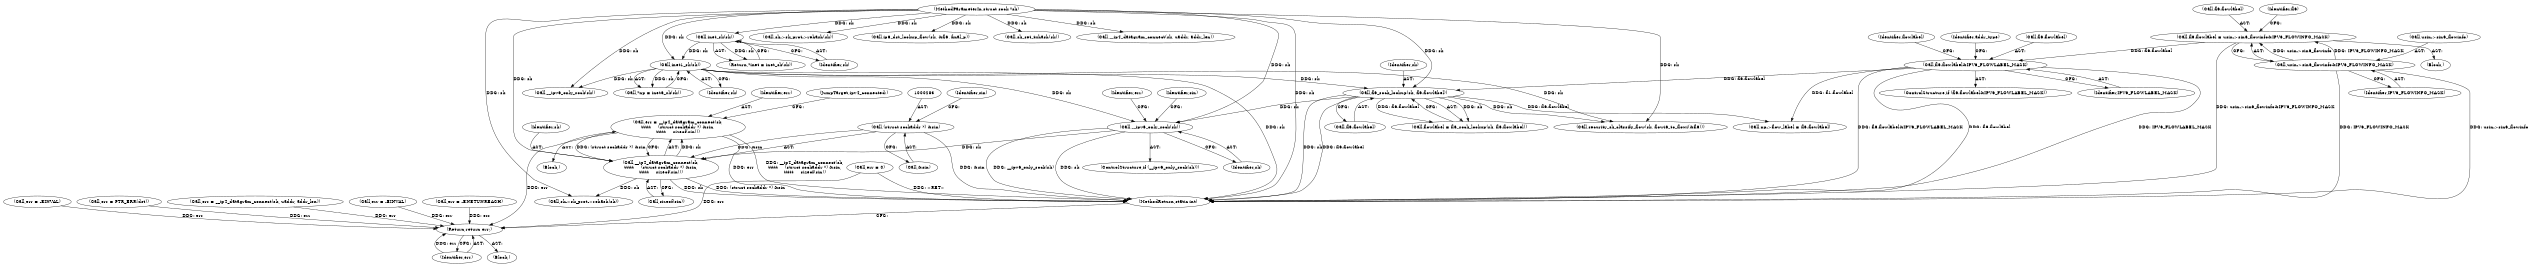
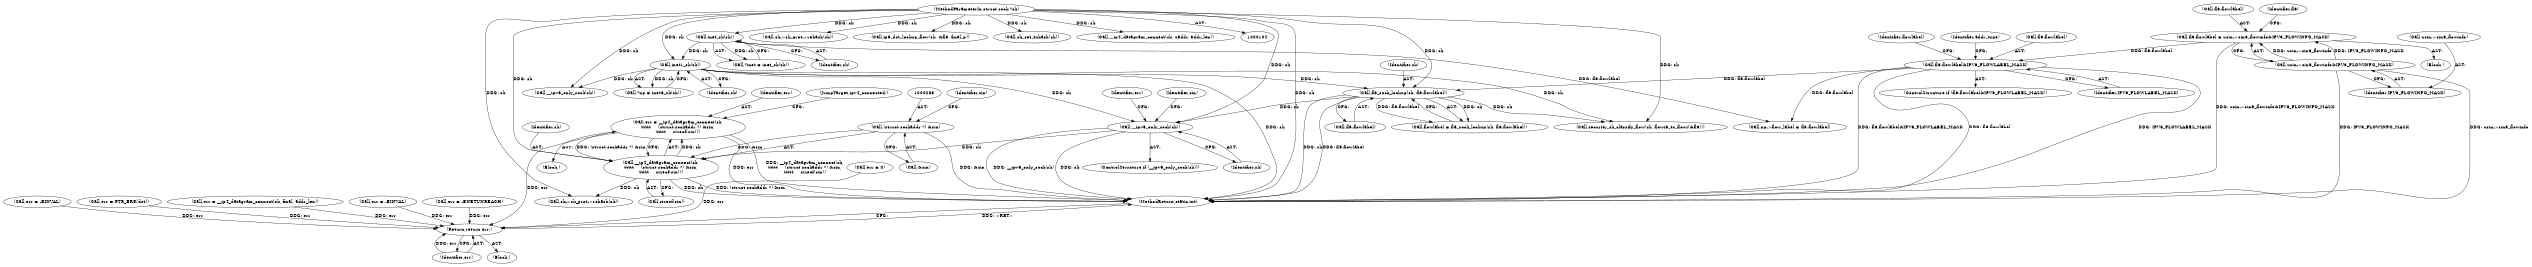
none -> (1258, 37)
(2405, 54) -> (2454, 69)
(761, 65) -> (761, 65)
(1833, 93) -> (1833, 93)
(1609, 113) -> (1253, 52)
(973, 198) -> (816, 221)
(255, 202) -> (255, 202)
